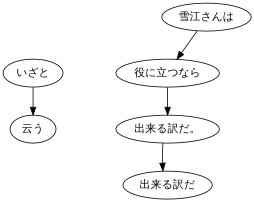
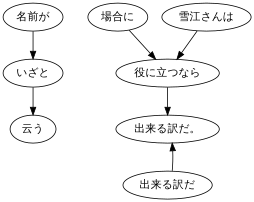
none -> (33, 17)
none -> (118, 17)
(162, 153) -> (173, 161)
